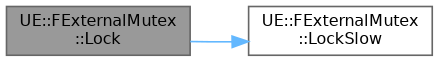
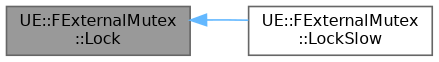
(211, 42) -> (227, 20)
